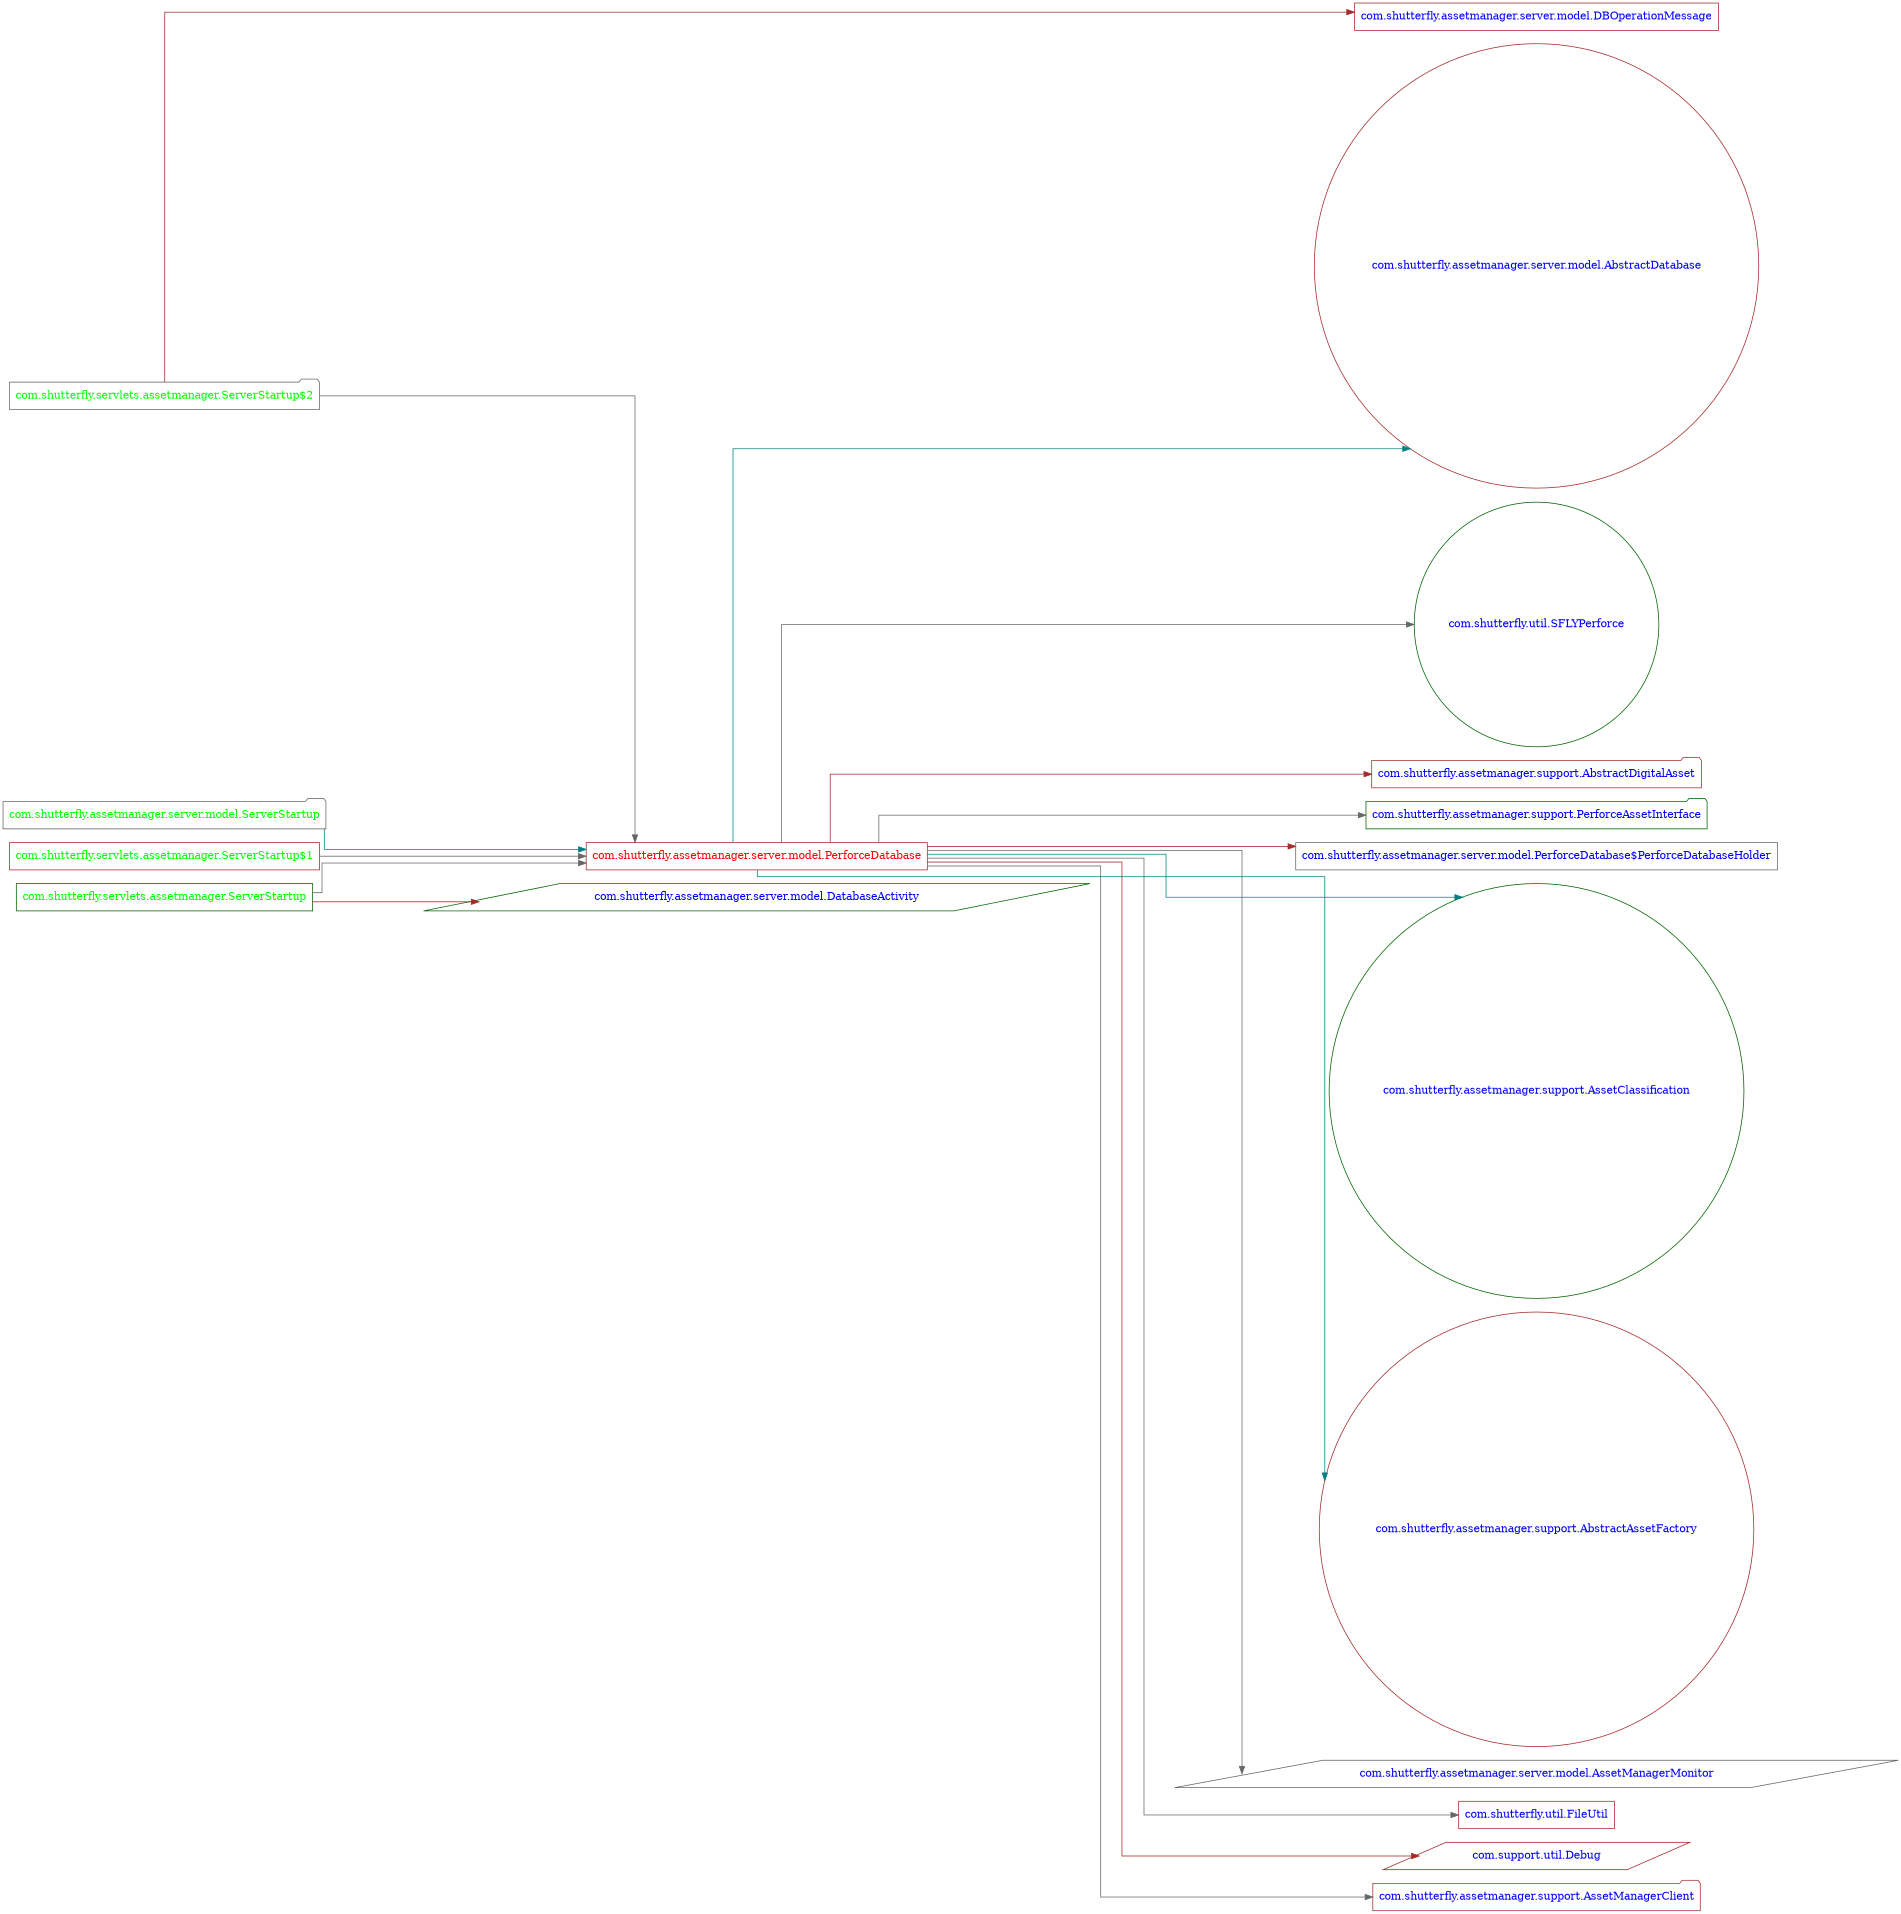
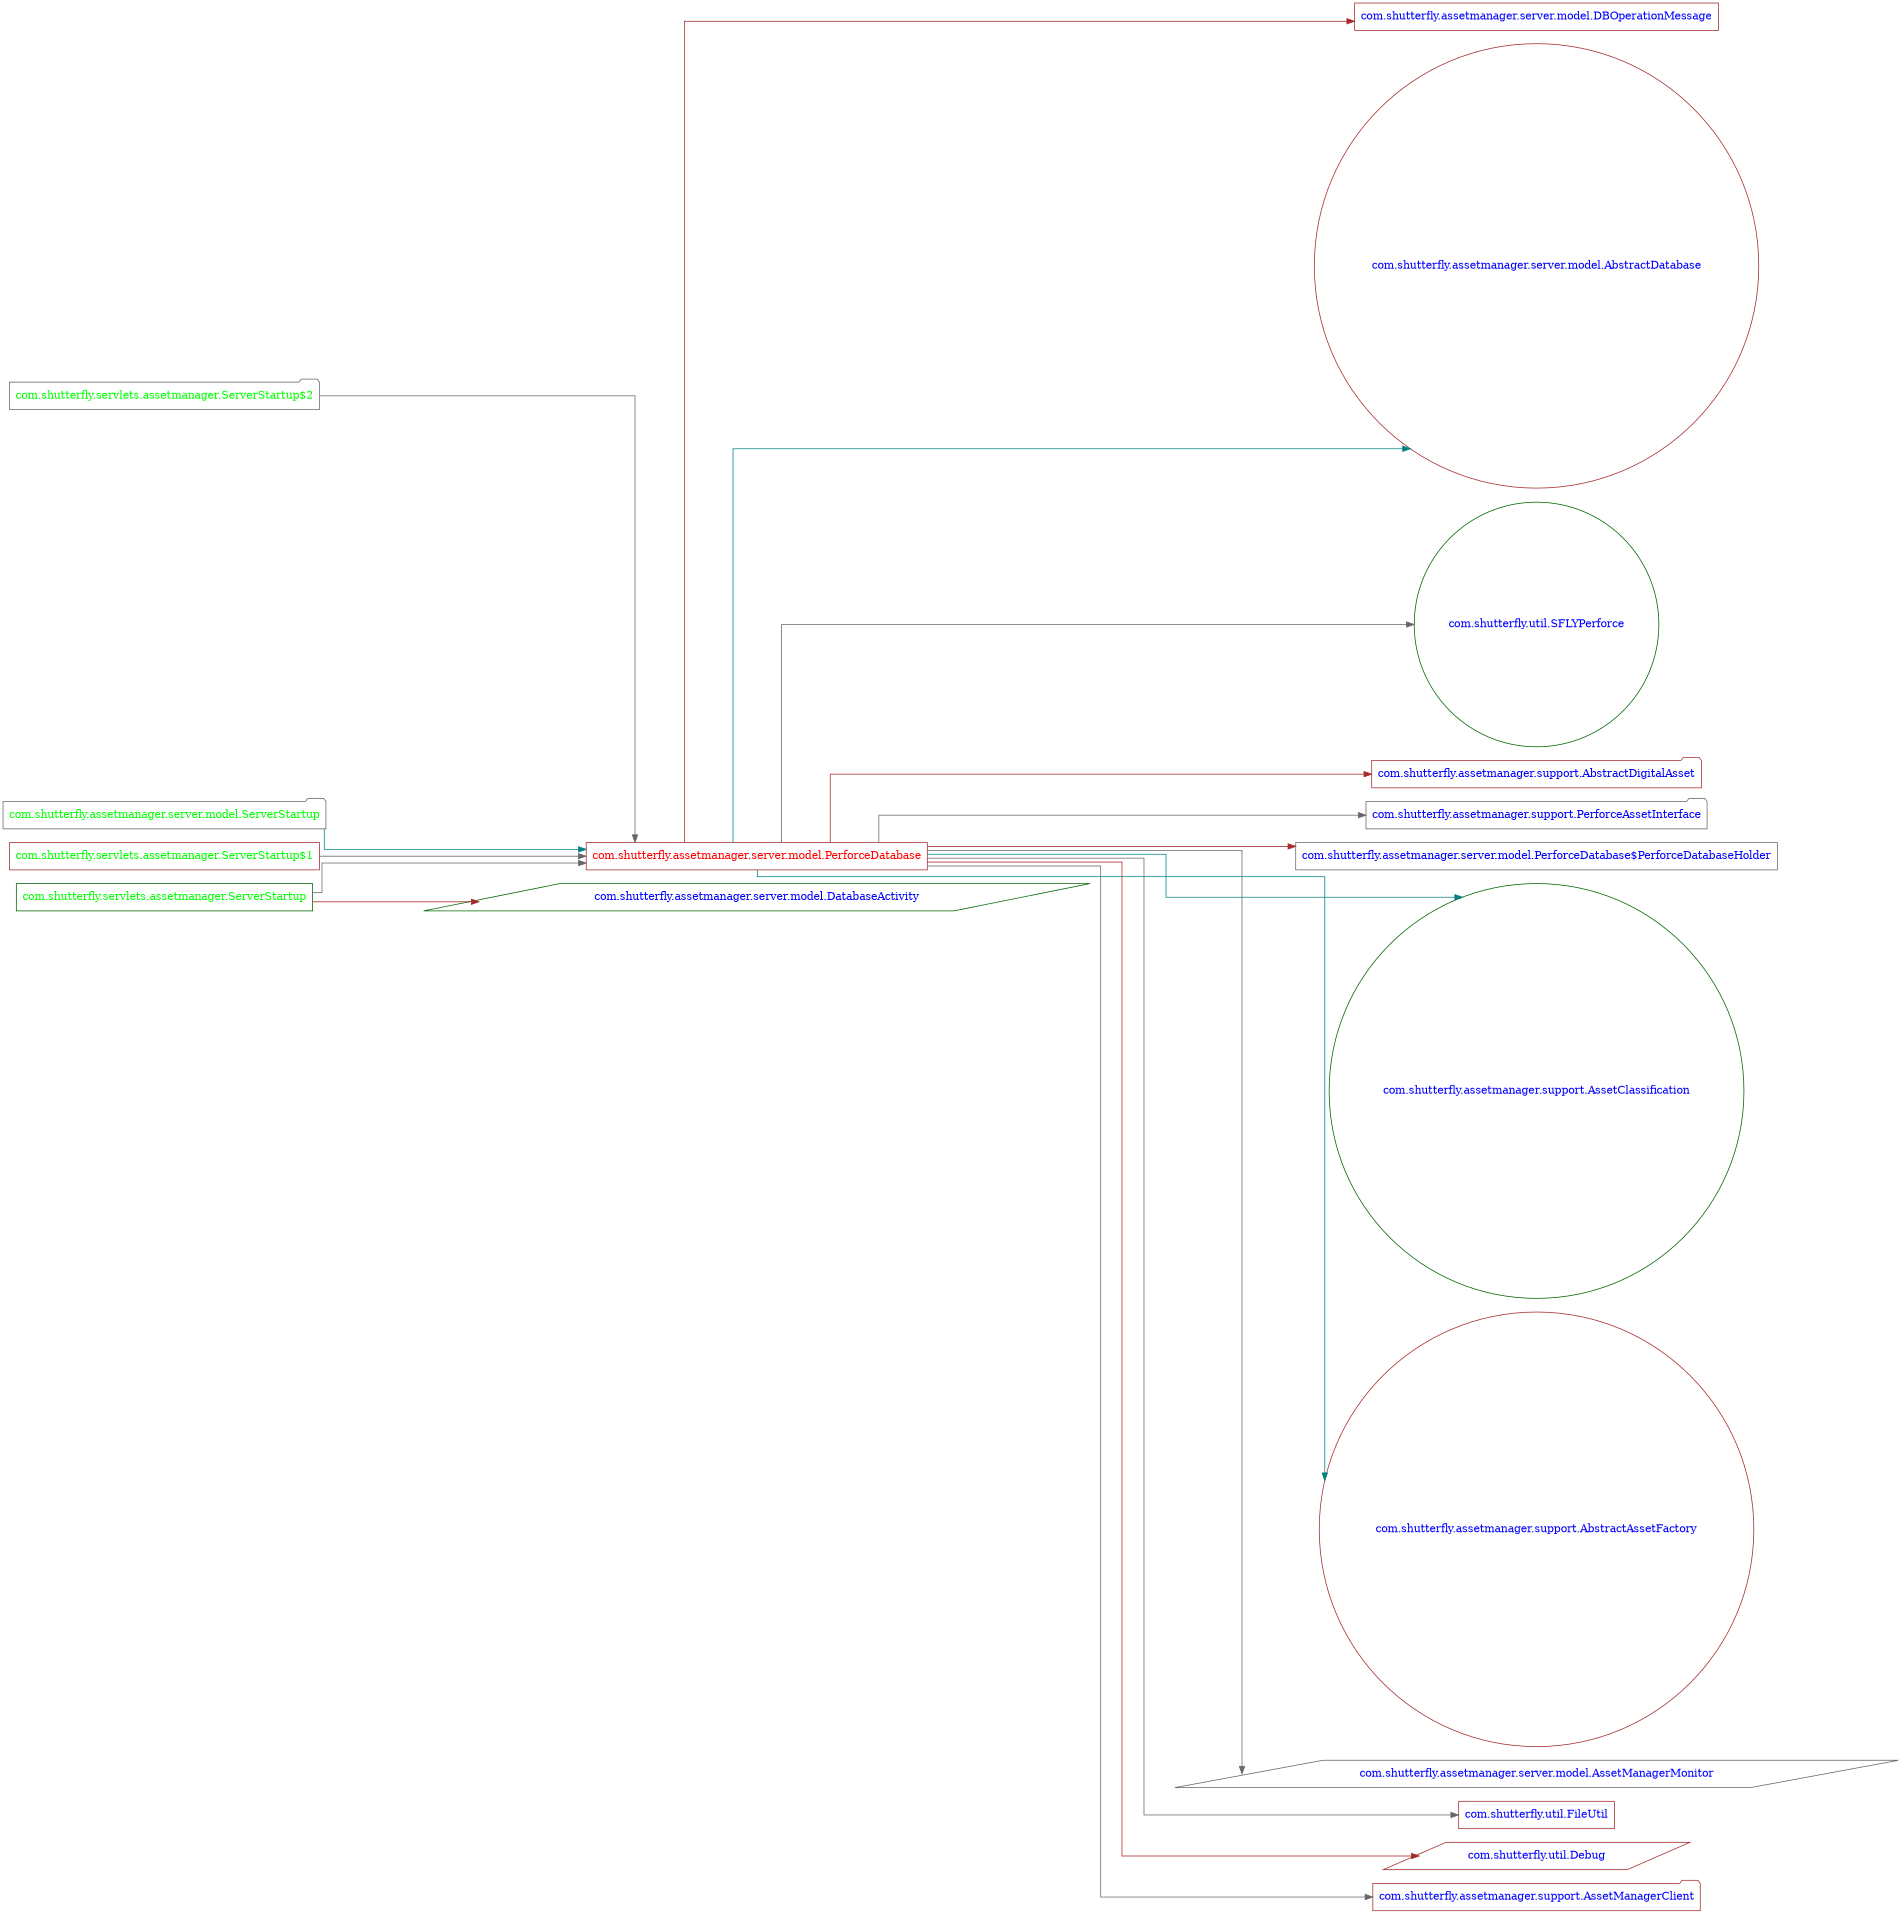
(571, 12) -> (684, 101)
(1537, 815) -> (1537, 815)
(1537, 1856) -> (1537, 1856)
